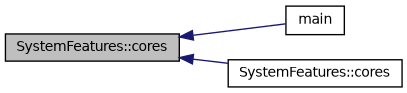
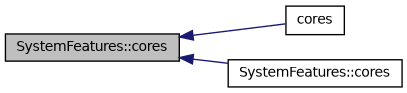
(315, 20) -> (315, 20)
